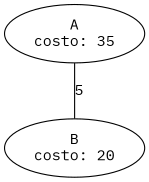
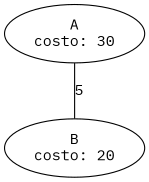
(75, 34) -> (75, 34)
